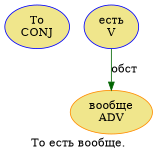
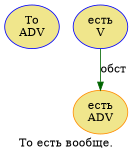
(37, 27) -> (32, 27)
(111, 112) -> (100, 112)
